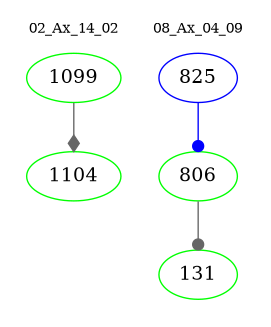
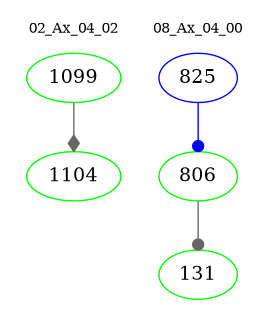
(74, 29) -> (74, 29)
(198, 29) -> (198, 29)
